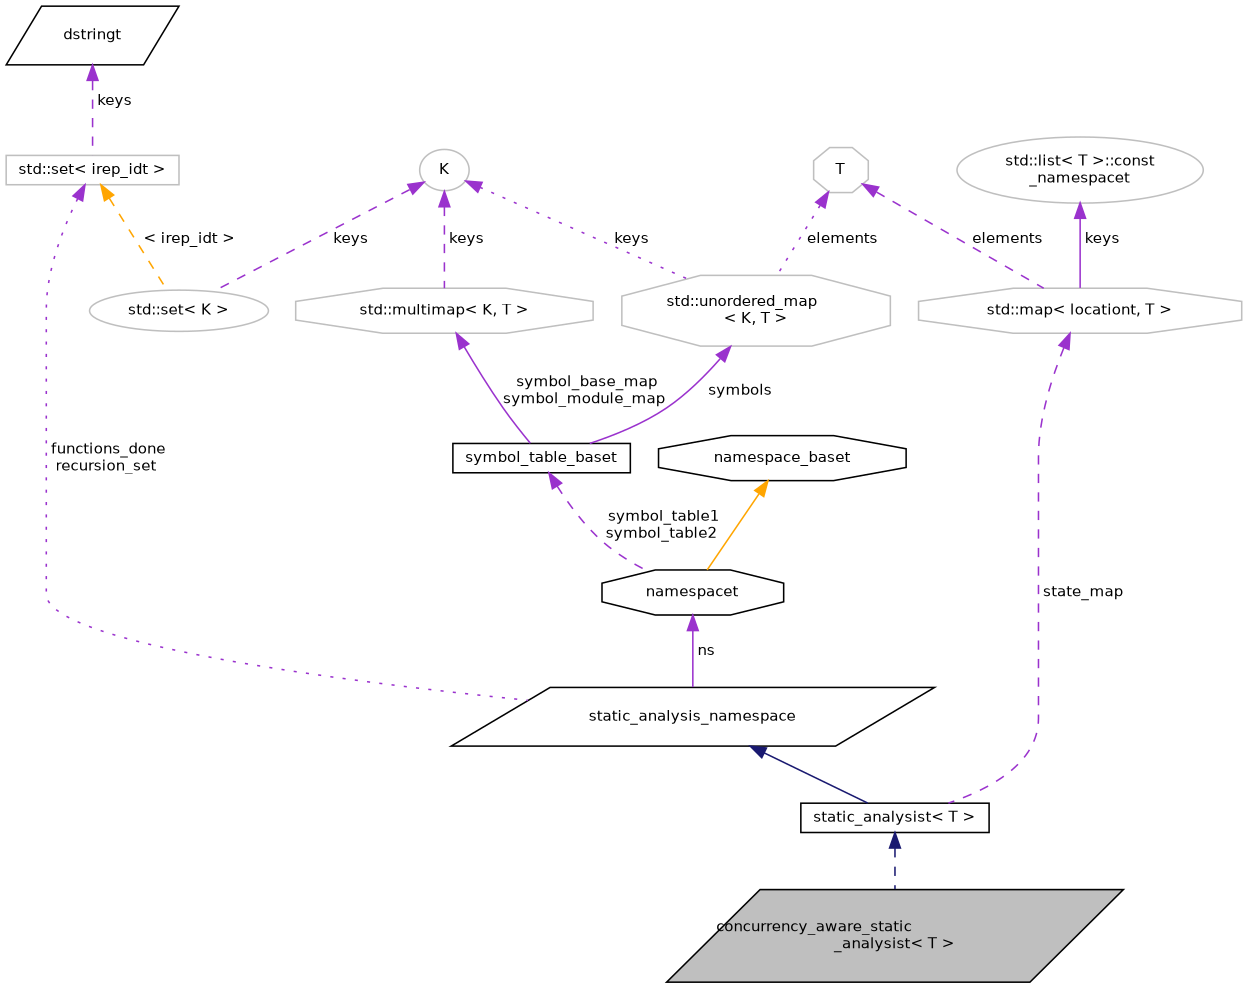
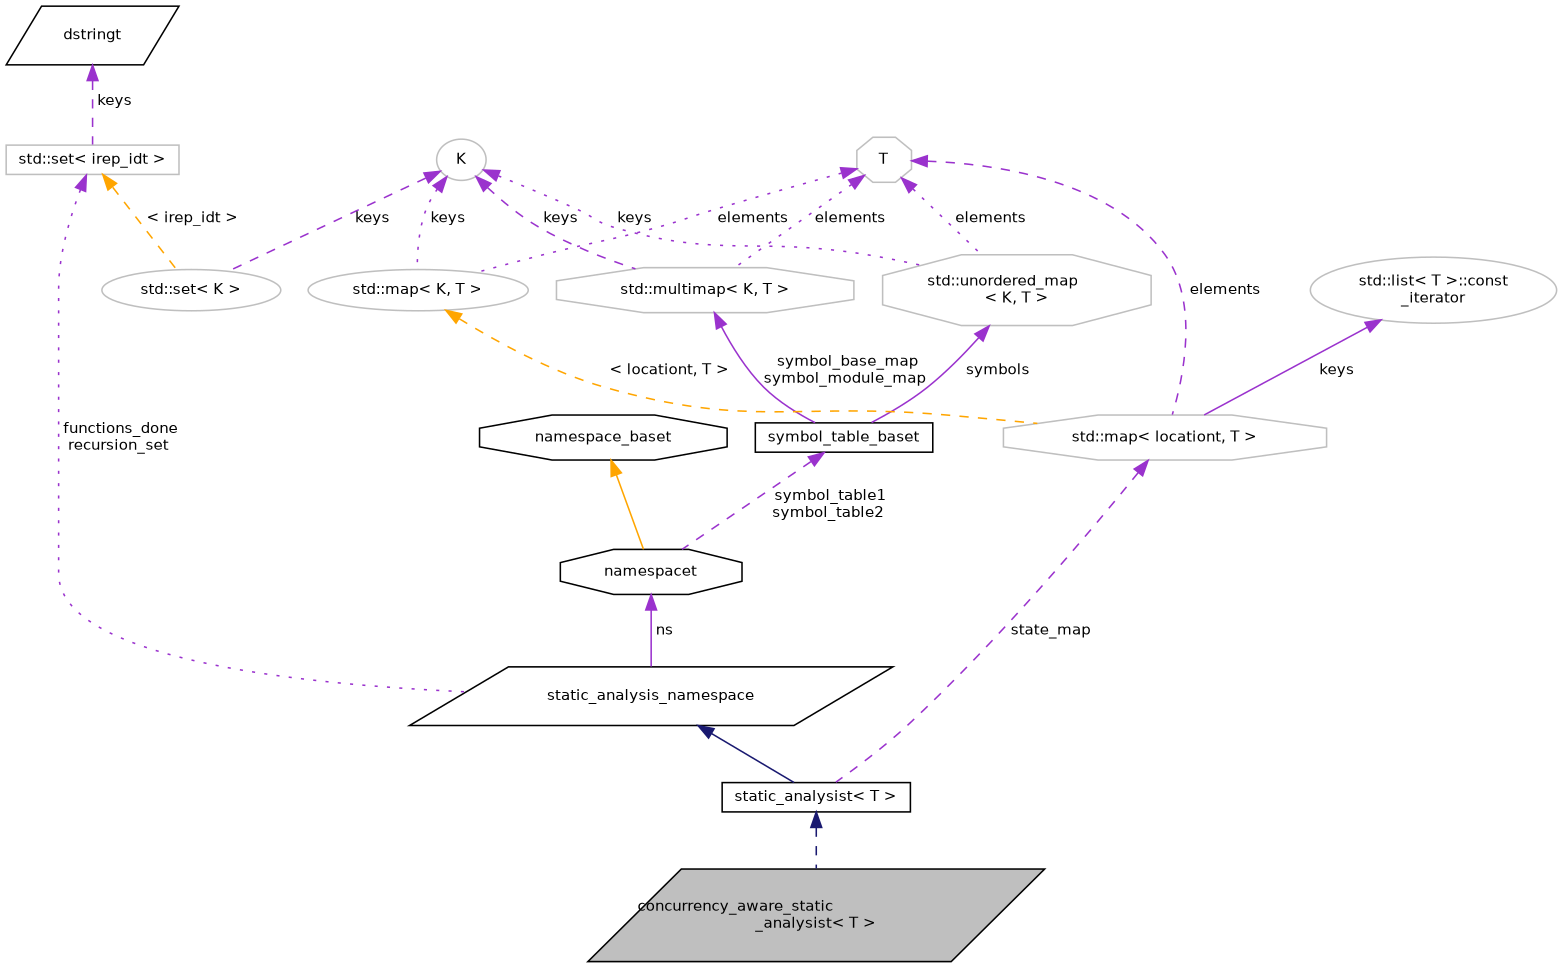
(1080, 170) -> (1433, 290)
none -> (793, 226)
none -> (418, 290)
